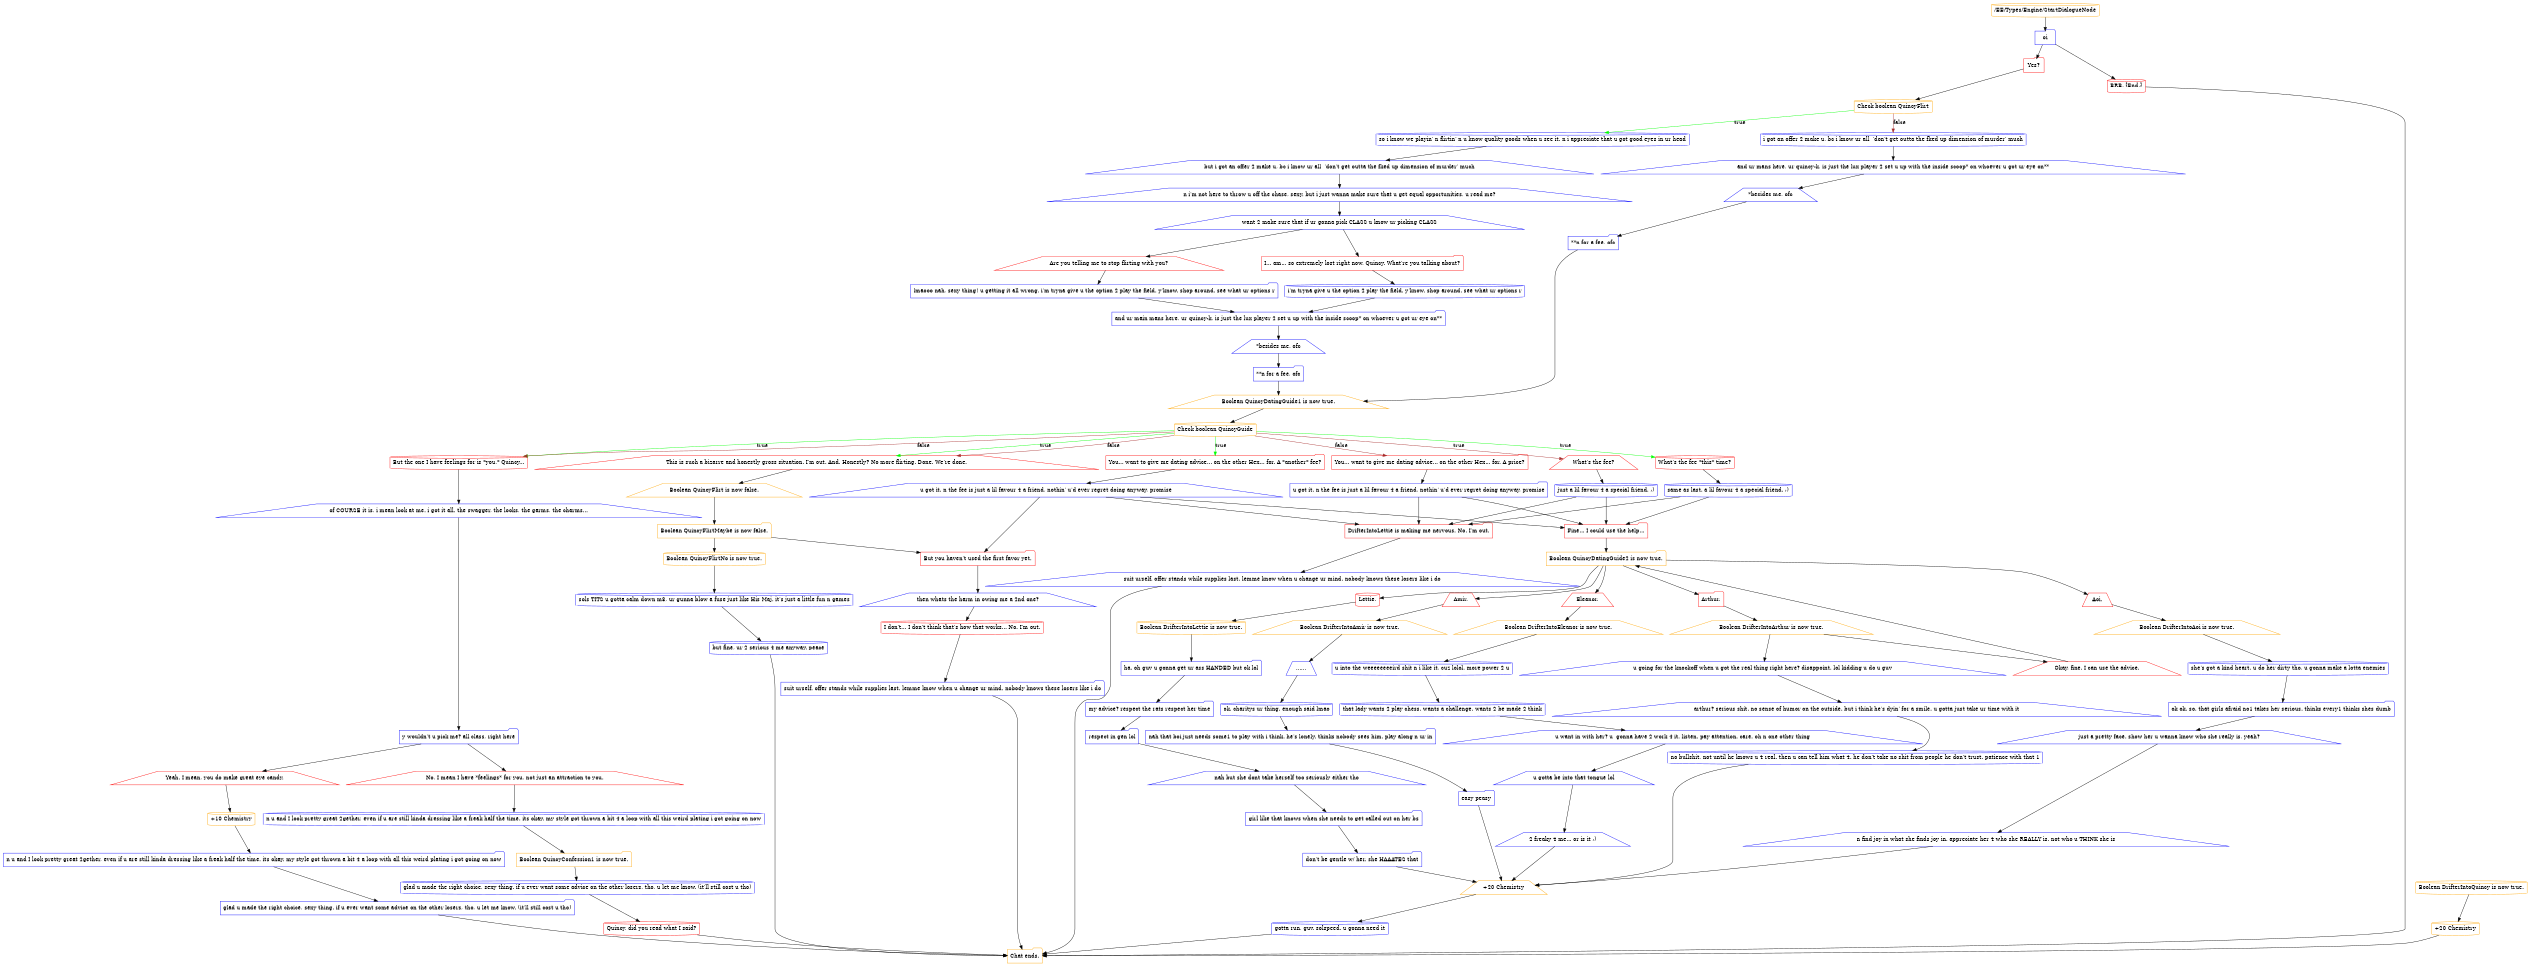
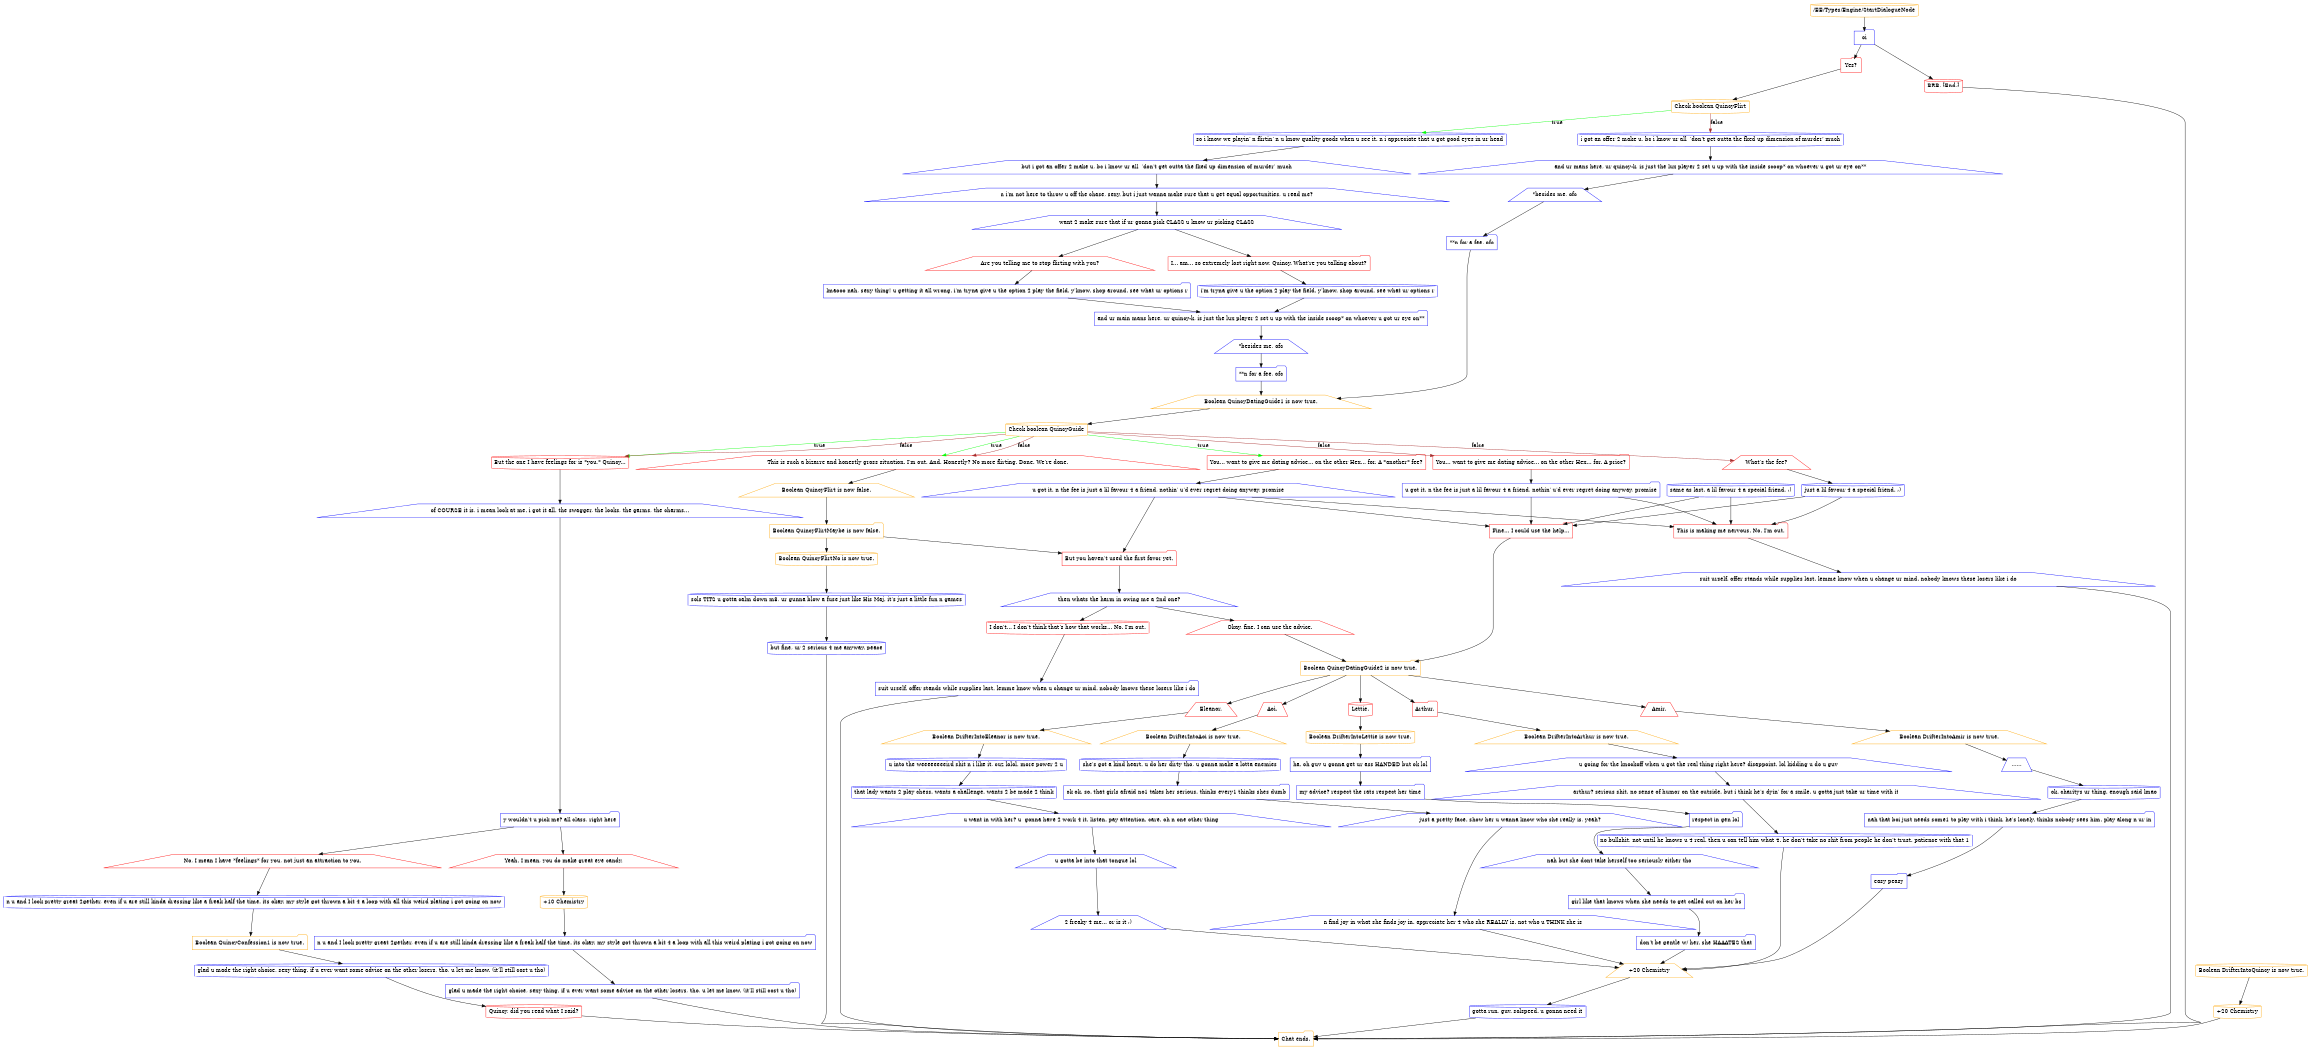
(1459, 446) -> (1478, 446)
(1695, 463) -> none
(1419, 531) -> (1731, 531)
(1934, 648) -> (1193, 613)
